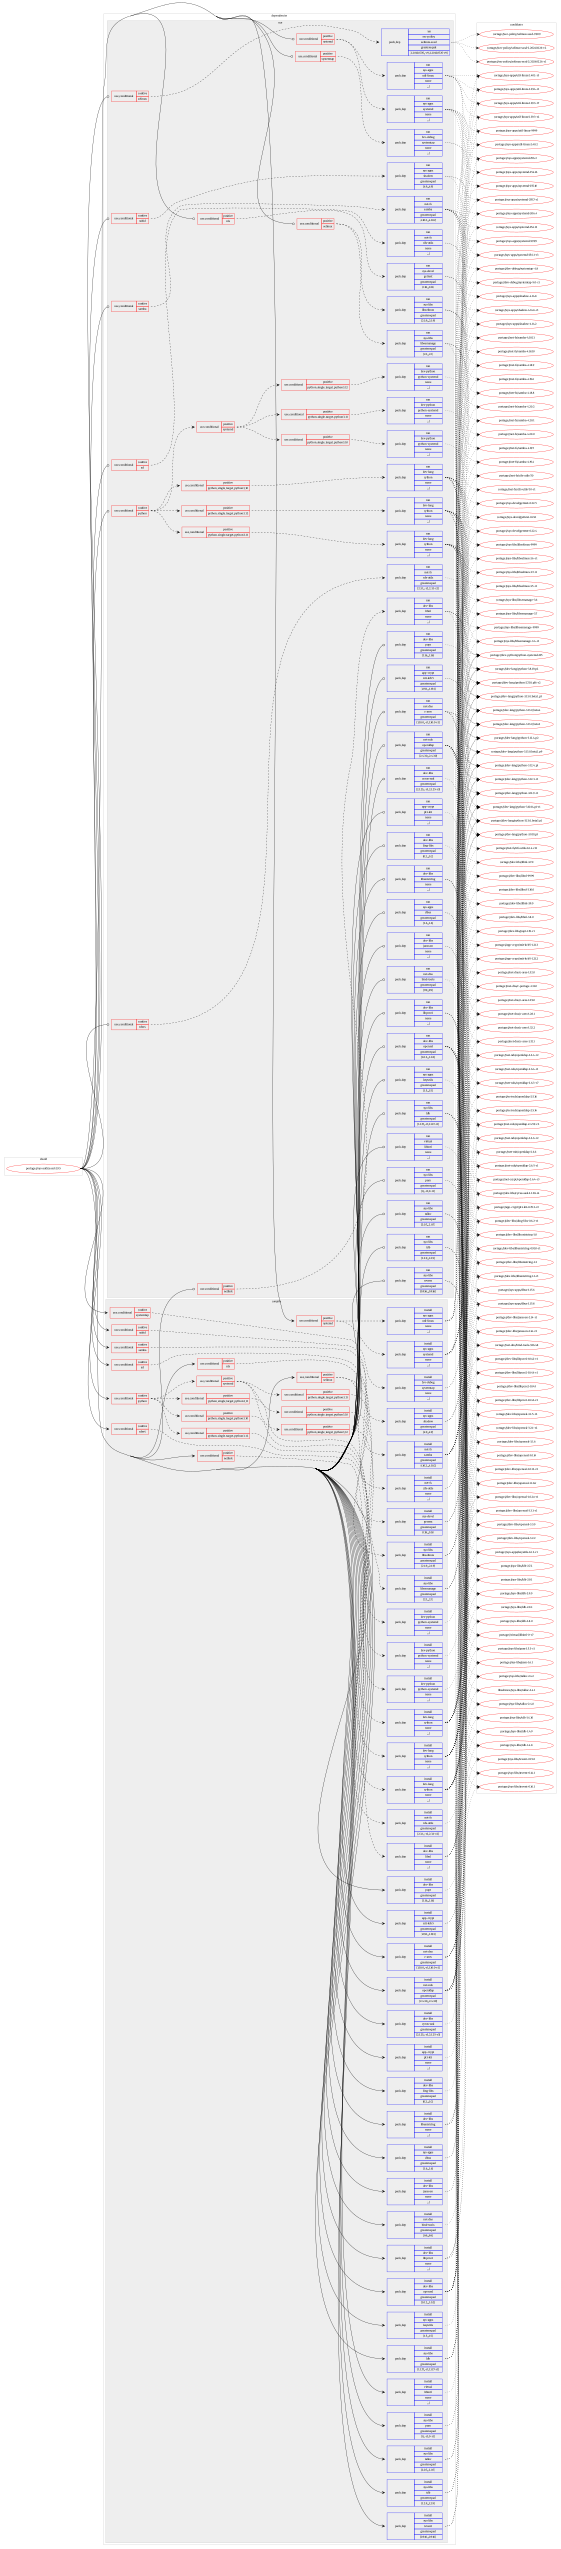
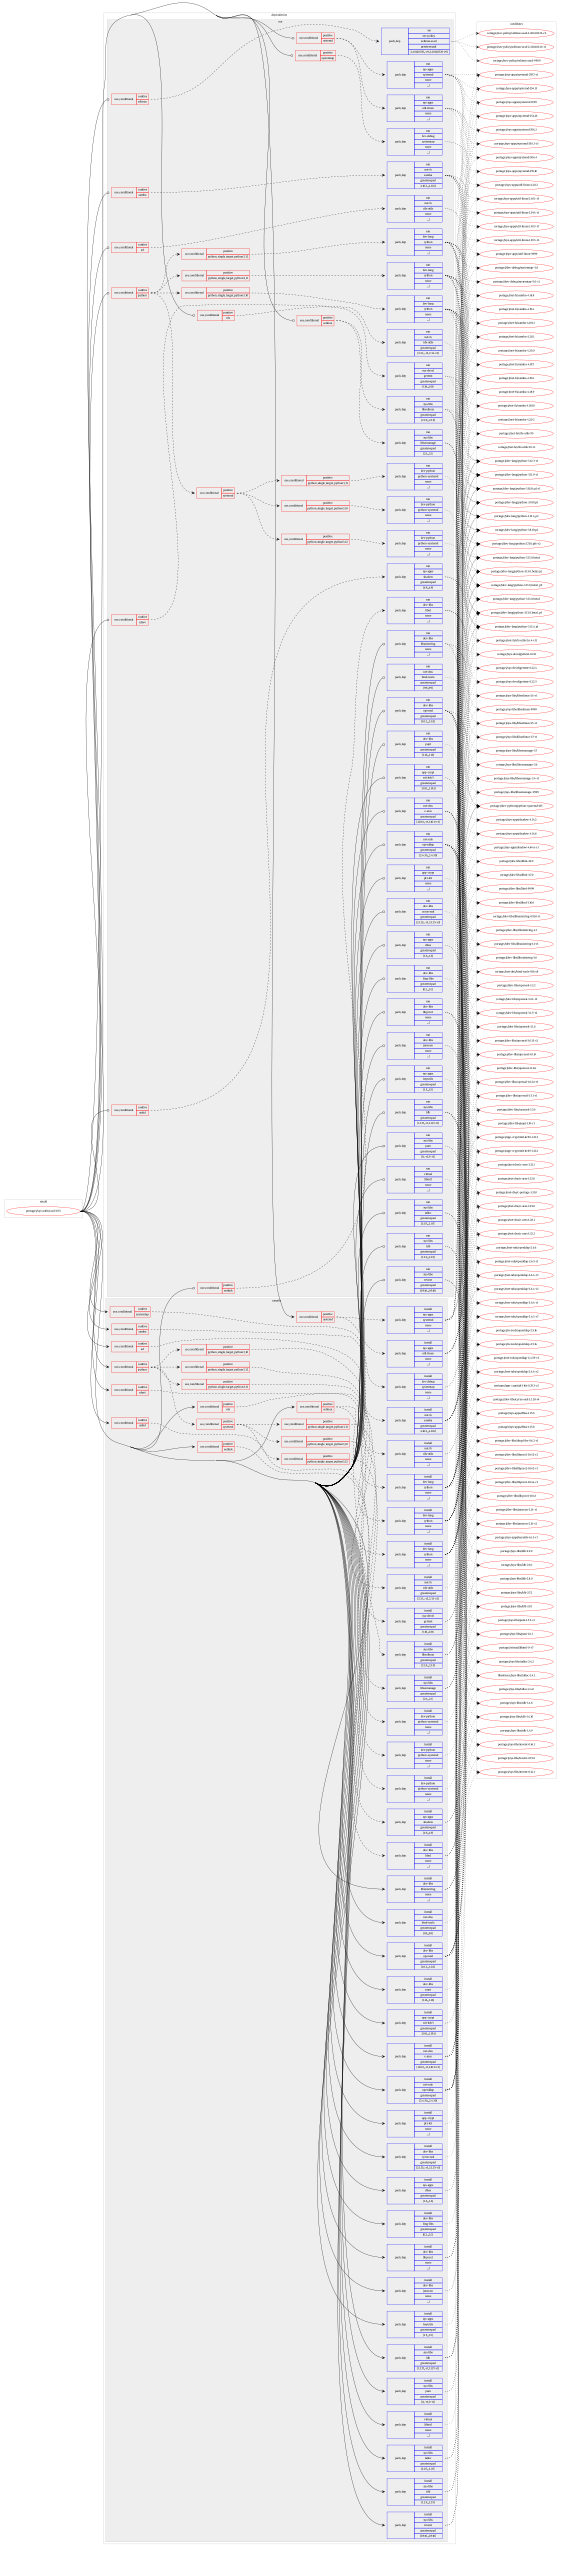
(517, 310) -> (517, 848)
(517, 917) -> none
(517, 1180) -> (517, 1275)
